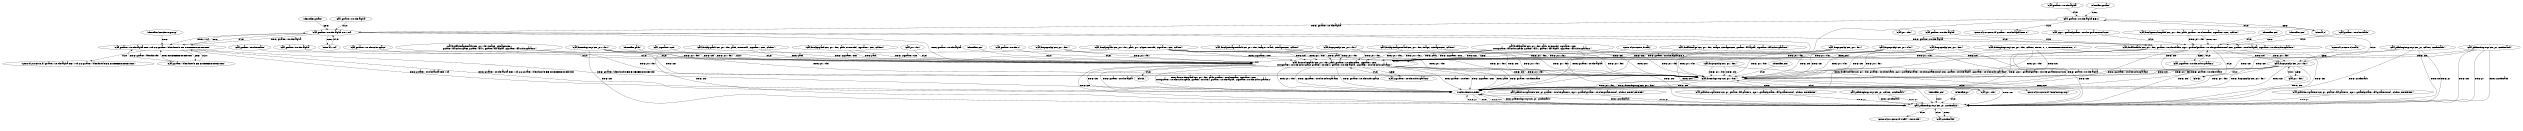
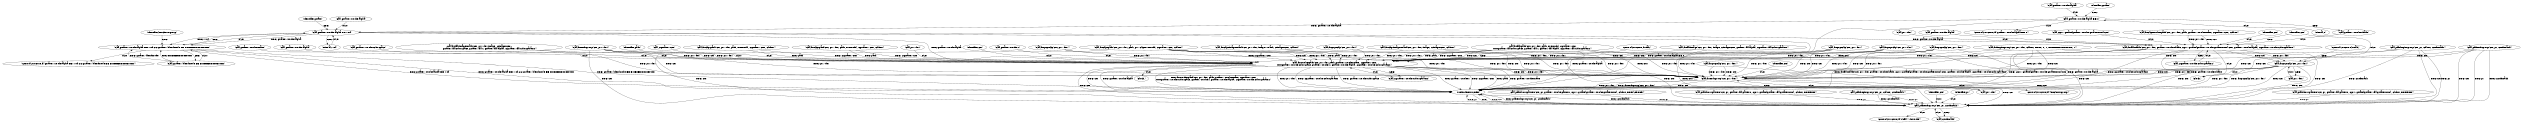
(2209, 23) -> (2223, 21)
